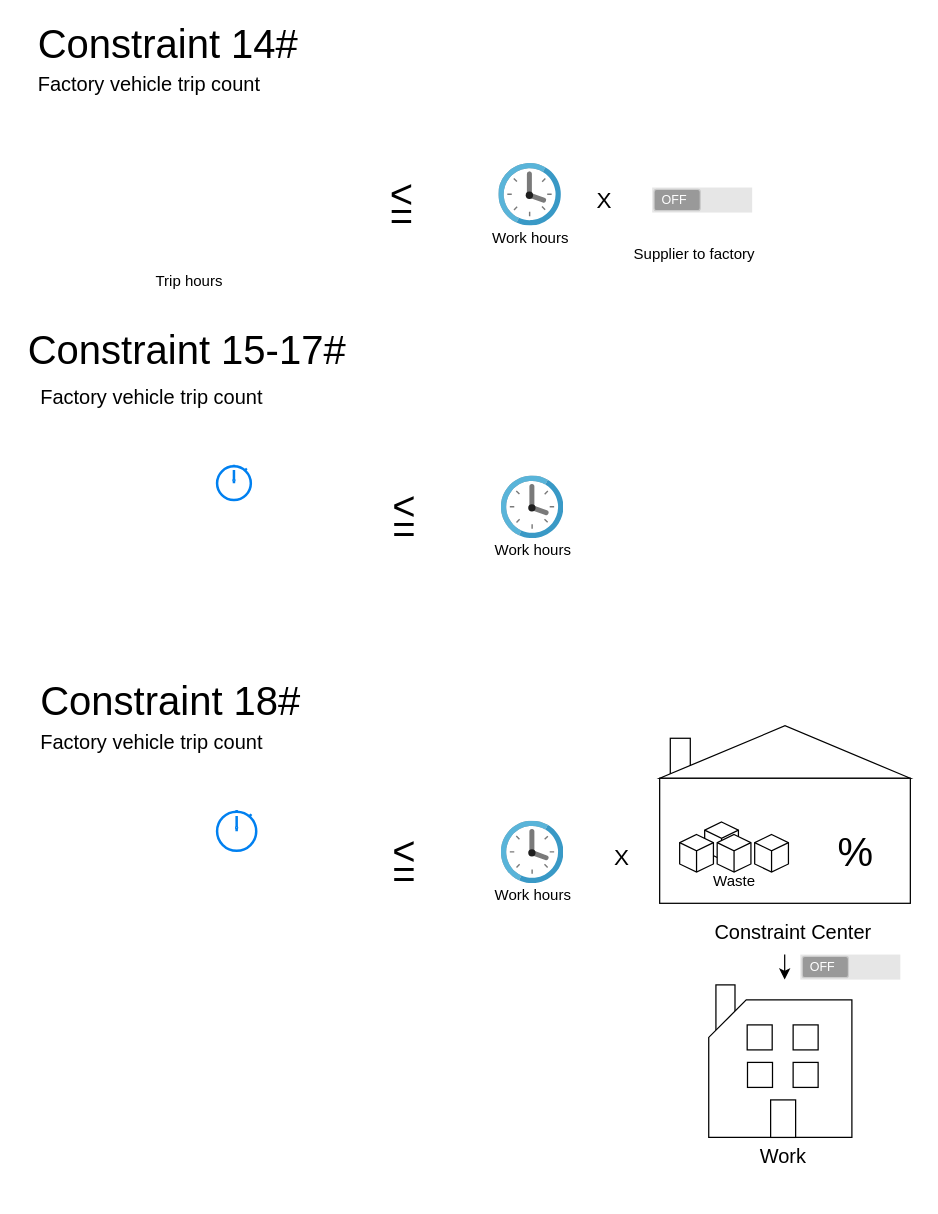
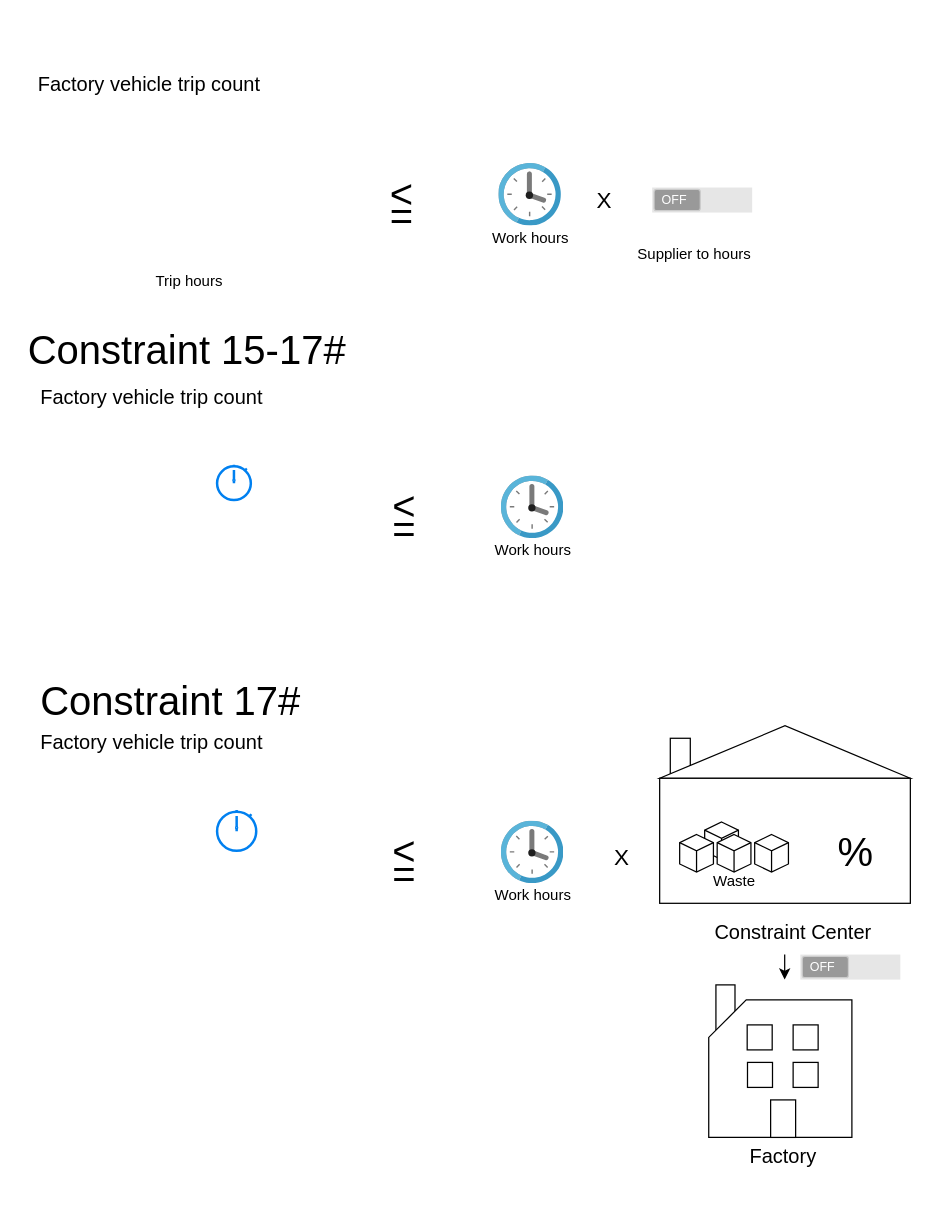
(190, 44) -> none
(694, 254) -> (694, 254)
(187, 702) -> (187, 702)
(783, 1156) -> (783, 1156)
